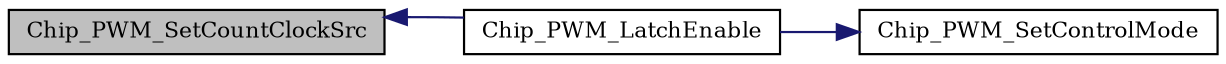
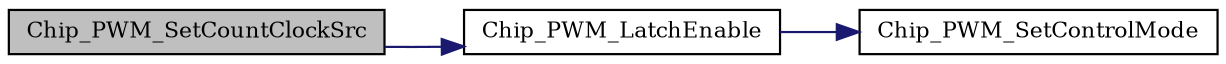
(436, 17) -> (413, 47)
